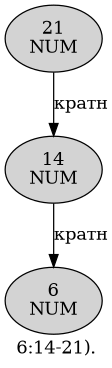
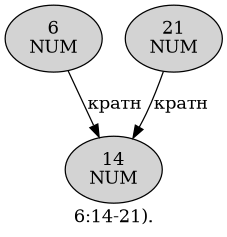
(54, 229) -> (81, 98)
